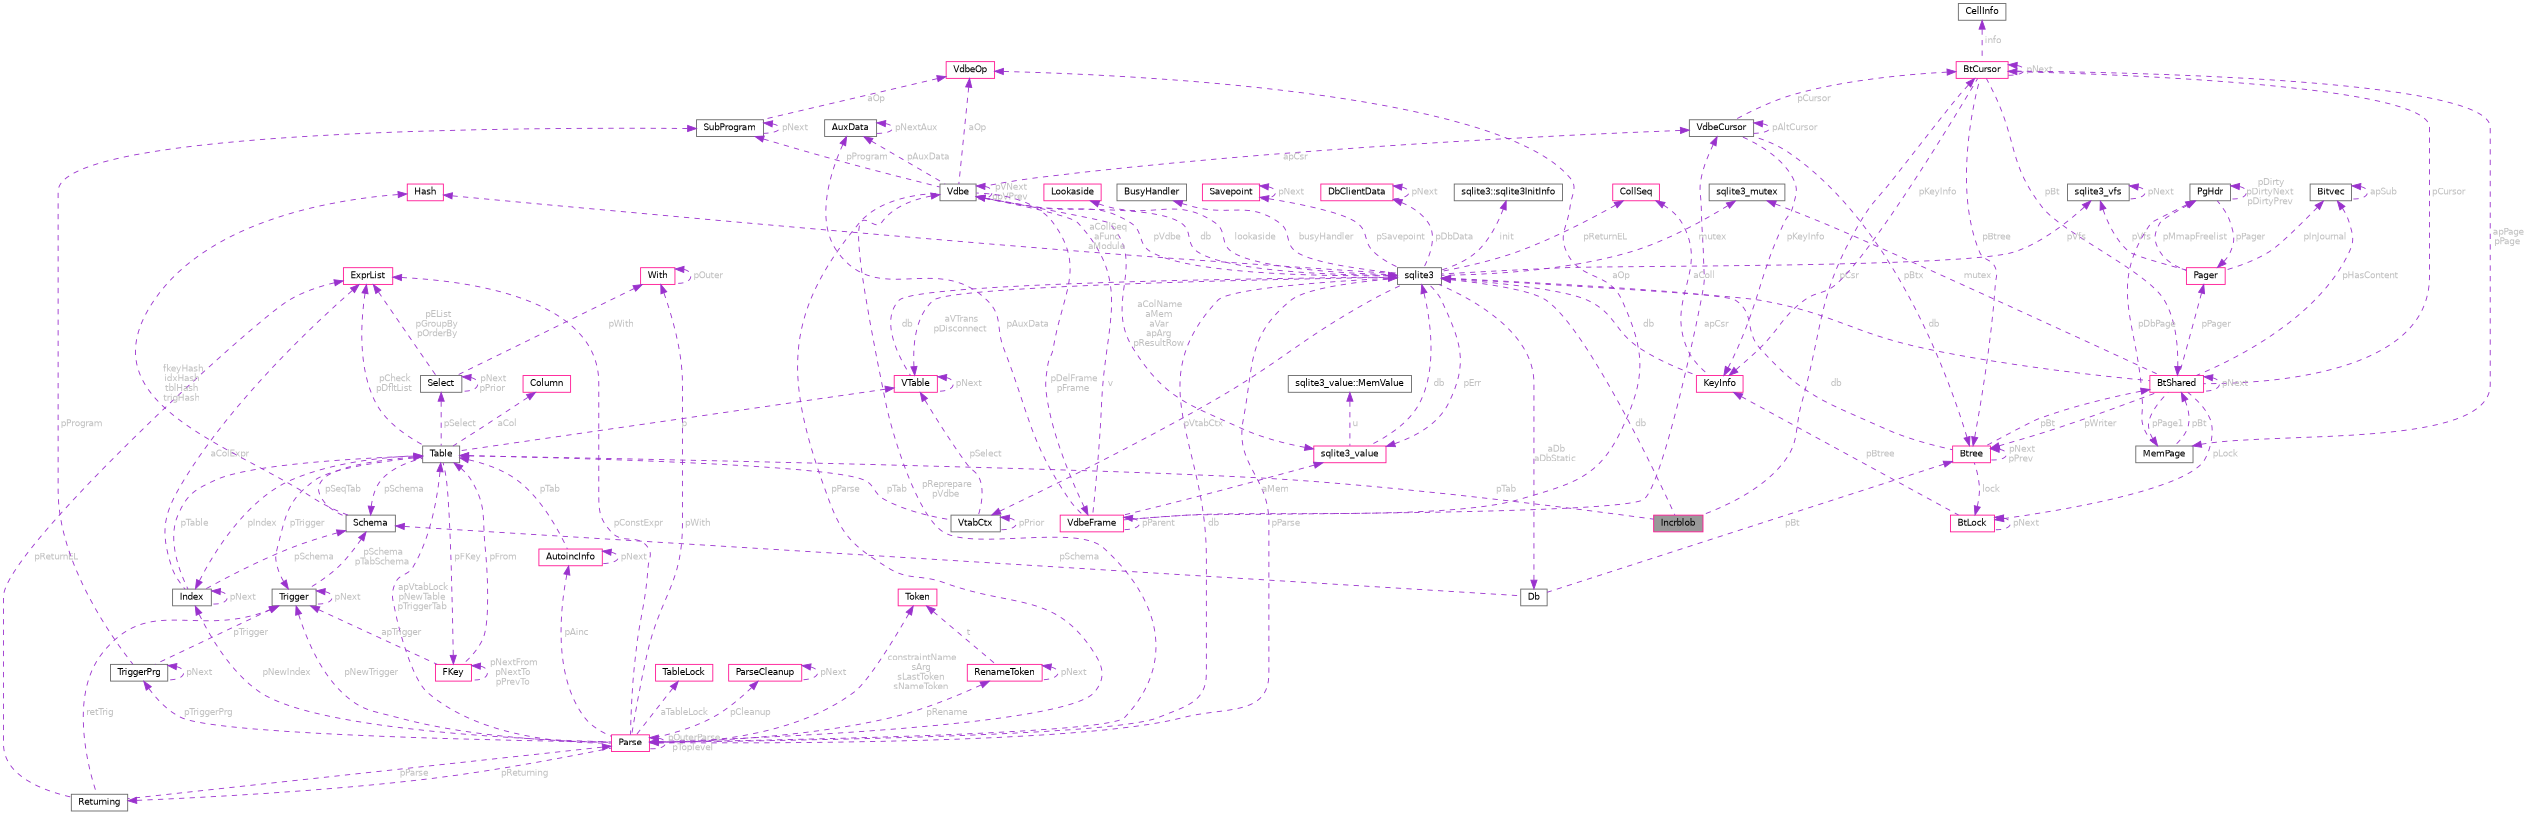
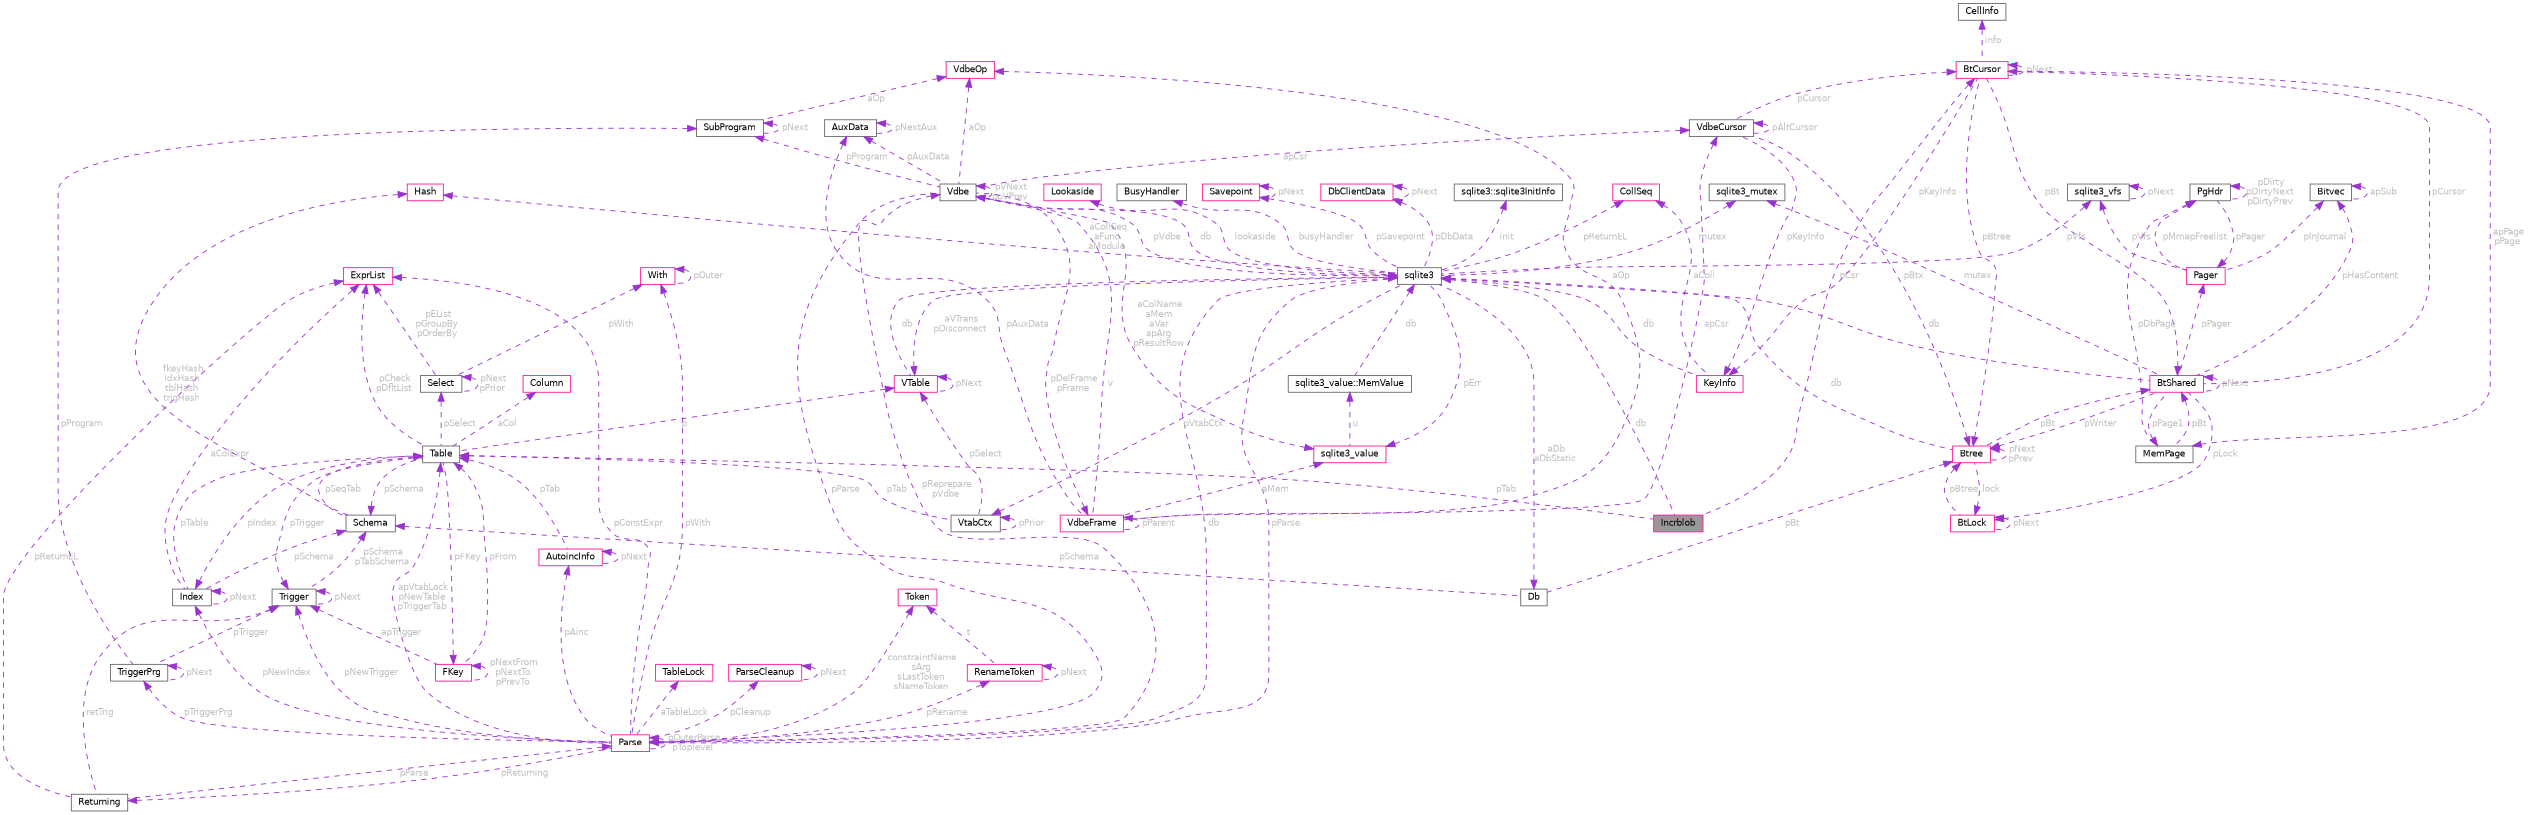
(1427, 382) -> (1382, 334)
(1850, 456) -> (1945, 494)
